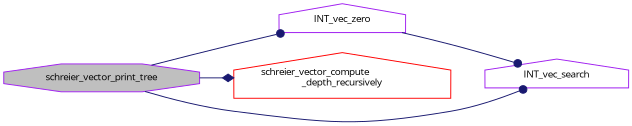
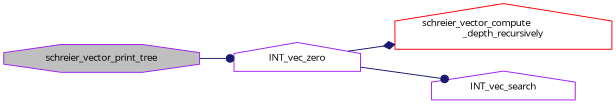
(211, 78) -> (366, 49)
(333, 121) -> none
